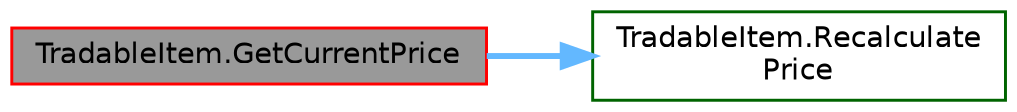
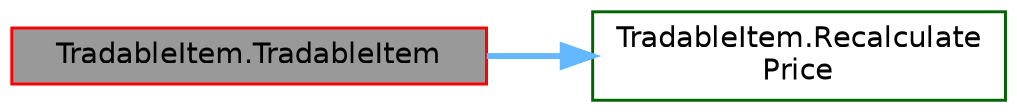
(249, 56) -> (249, 56)
